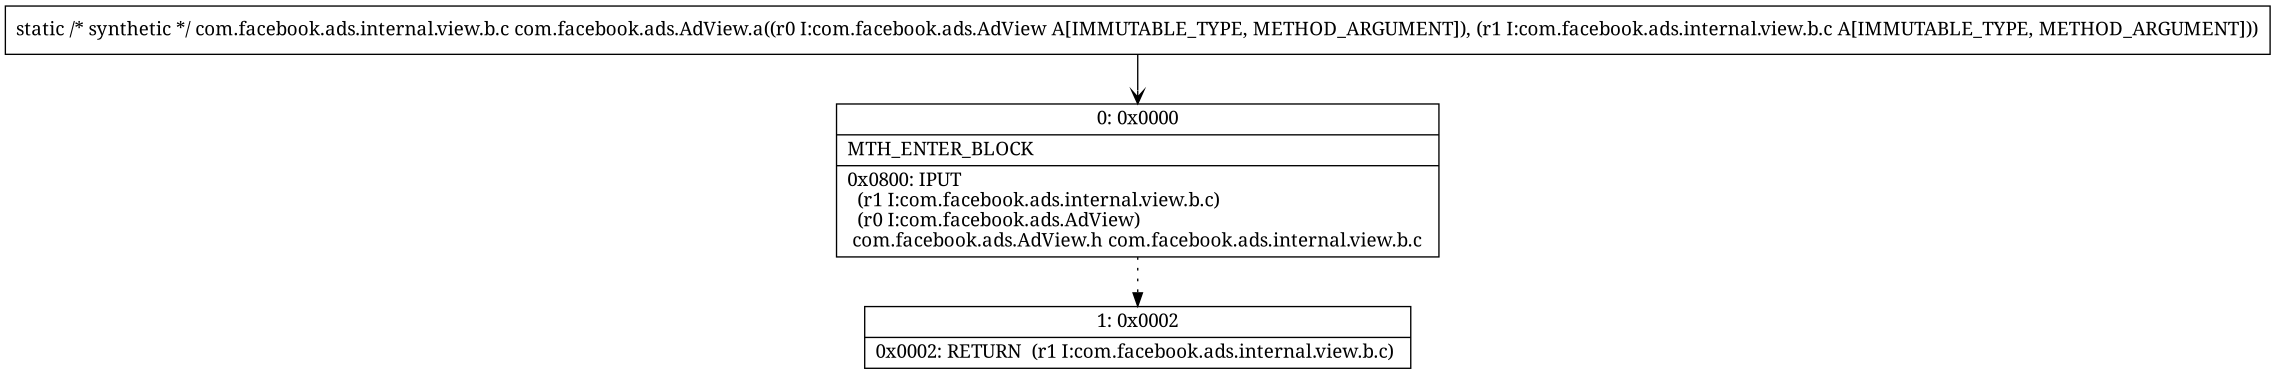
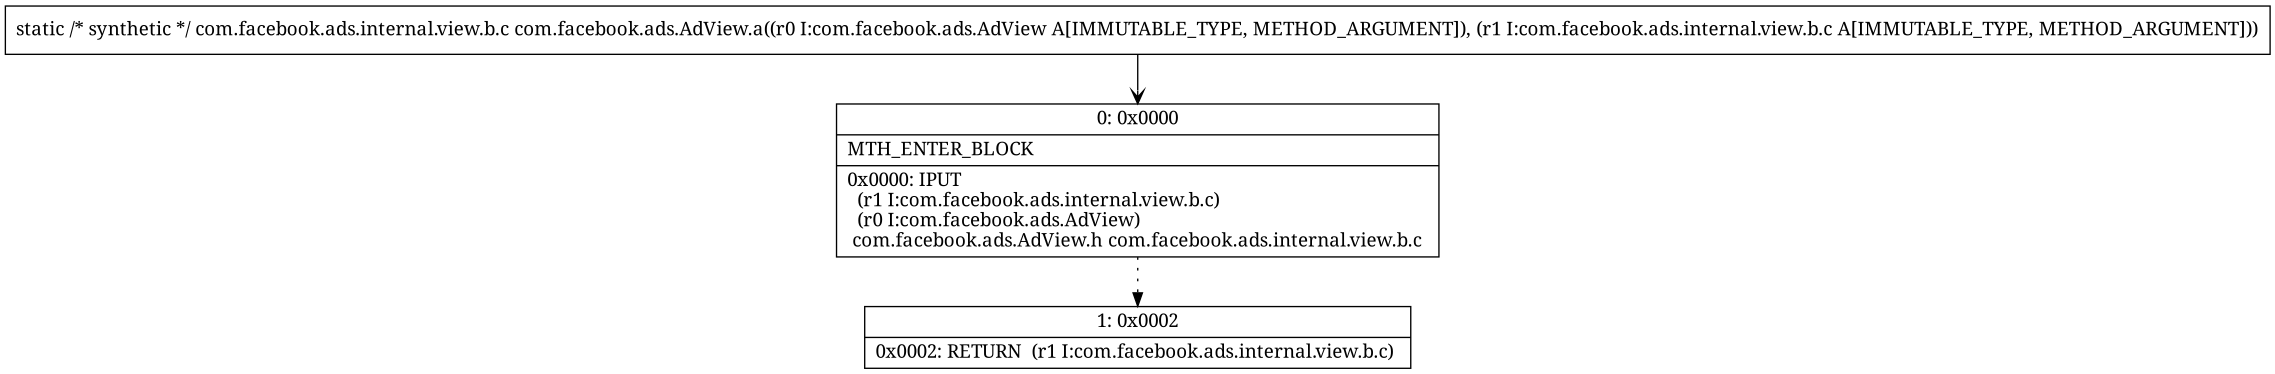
(910, 180) -> (910, 180)
